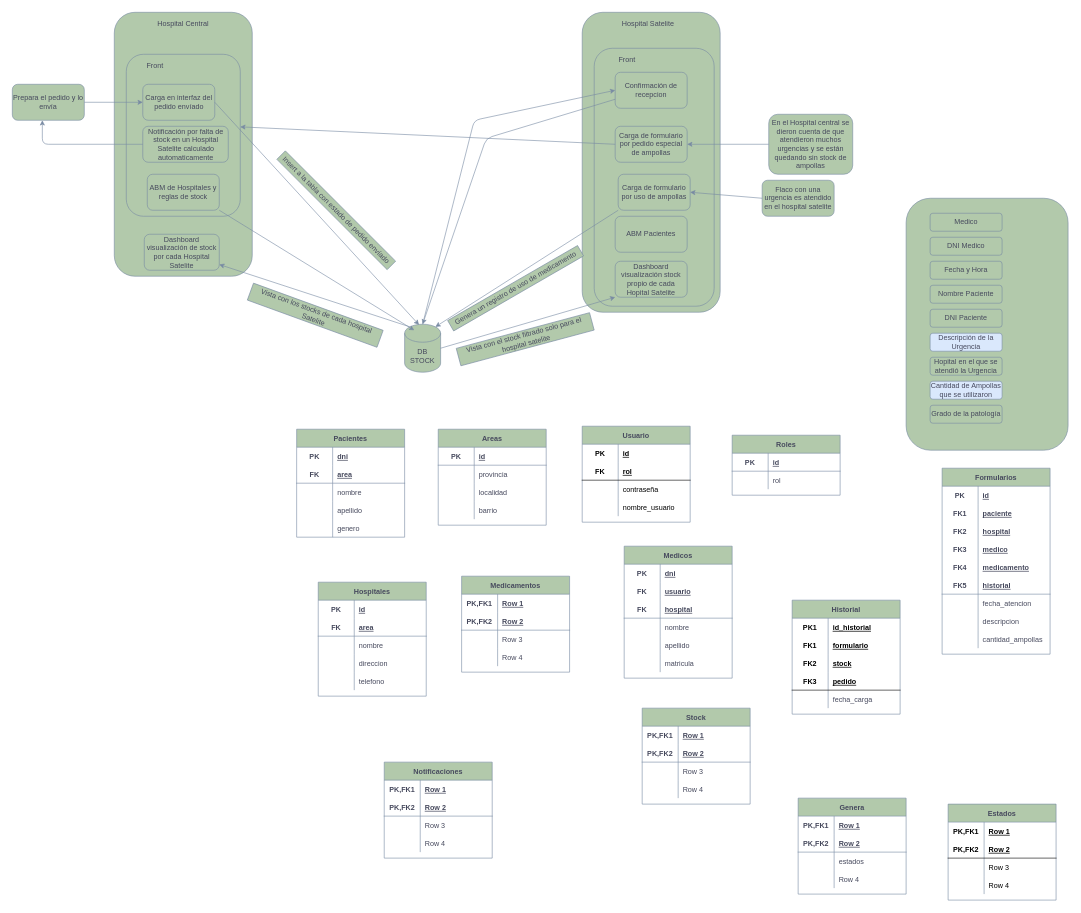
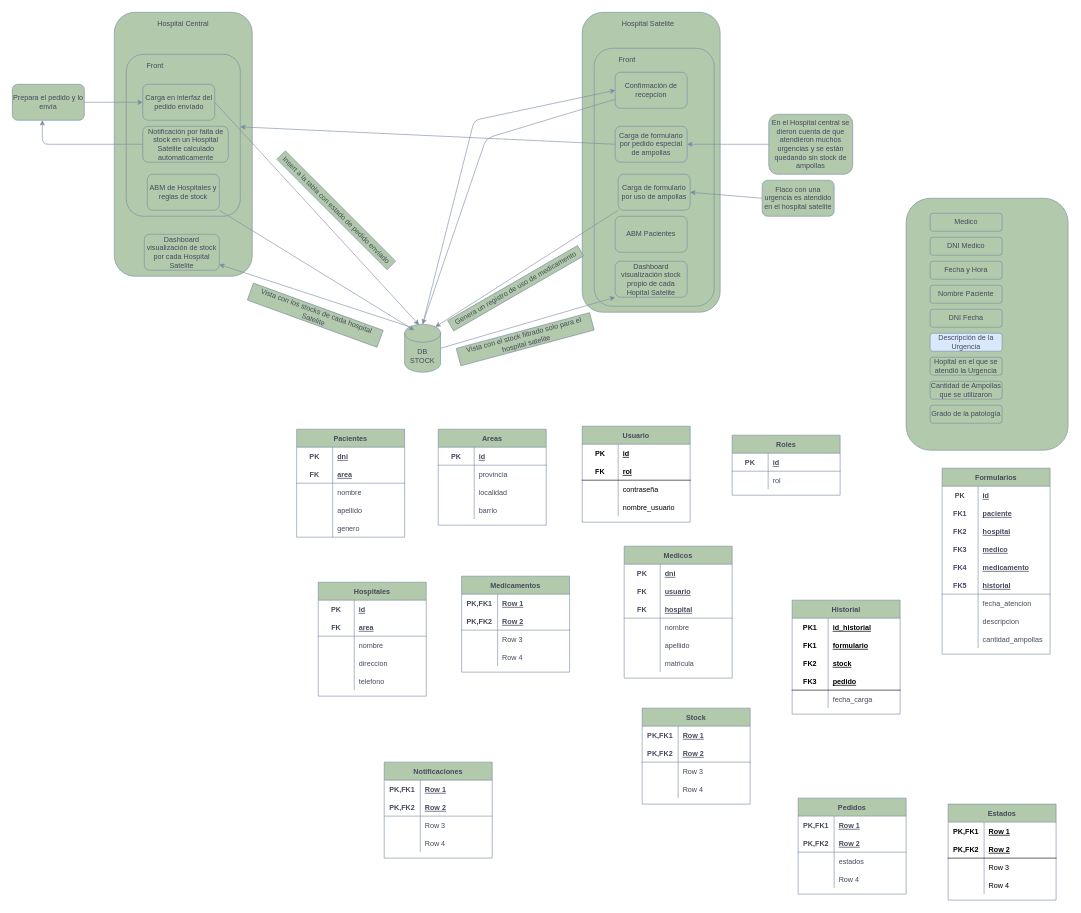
(966, 318) -> (966, 318)
(966, 390) -> (966, 390)
(852, 808) -> (852, 808)
